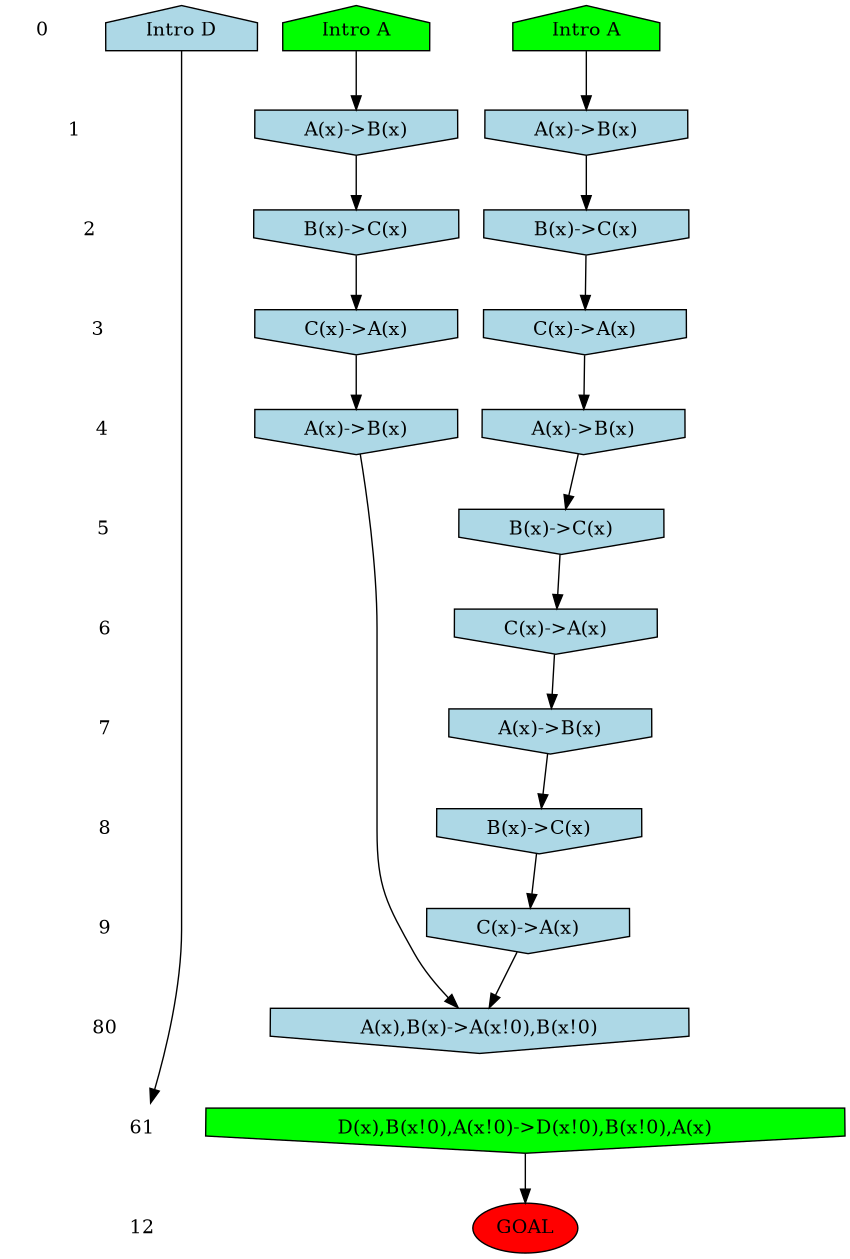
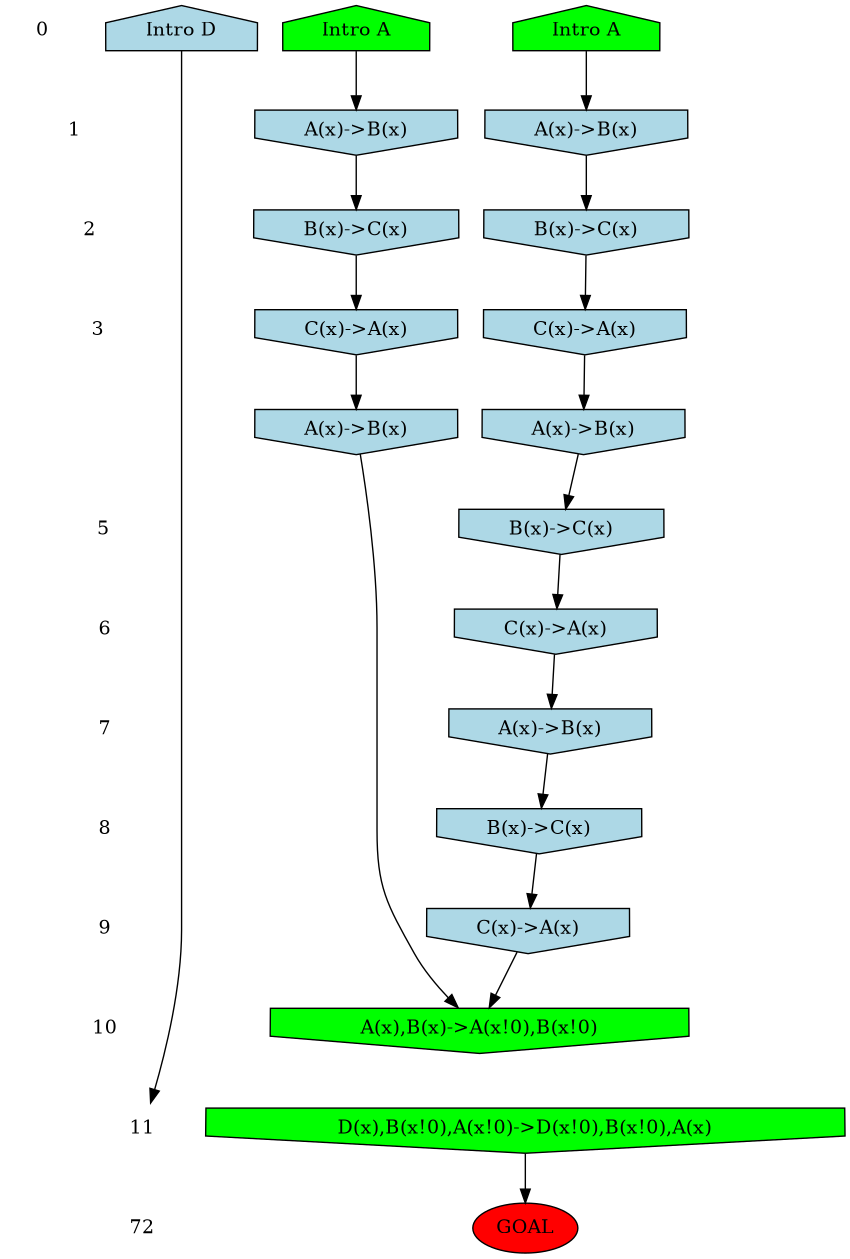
(103, 430) -> none
(105, 1028) -> (105, 1028)
(480, 1028) -> (480, 1028)
(143, 1128) -> (143, 1128)
(143, 1228) -> (143, 1228)
